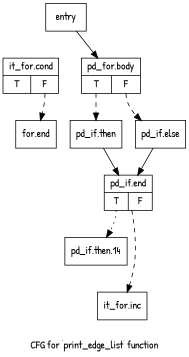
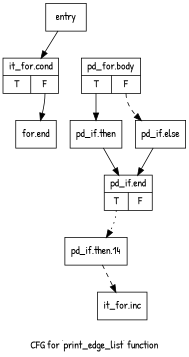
(85, 42) -> (51, 41)
(44, 103) -> (44, 103)
(96, 103) -> (96, 103)
(135, 248) -> (107, 275)
